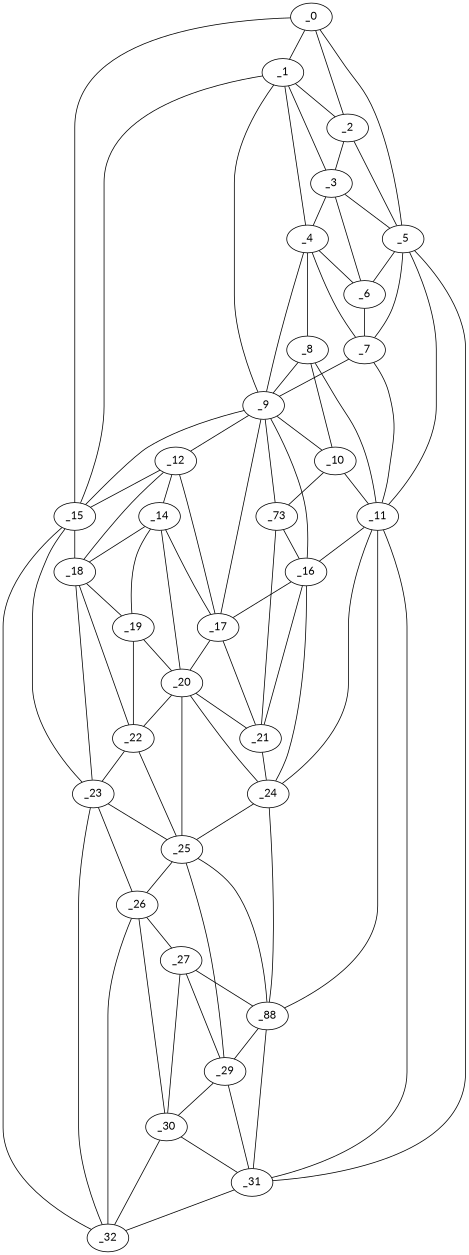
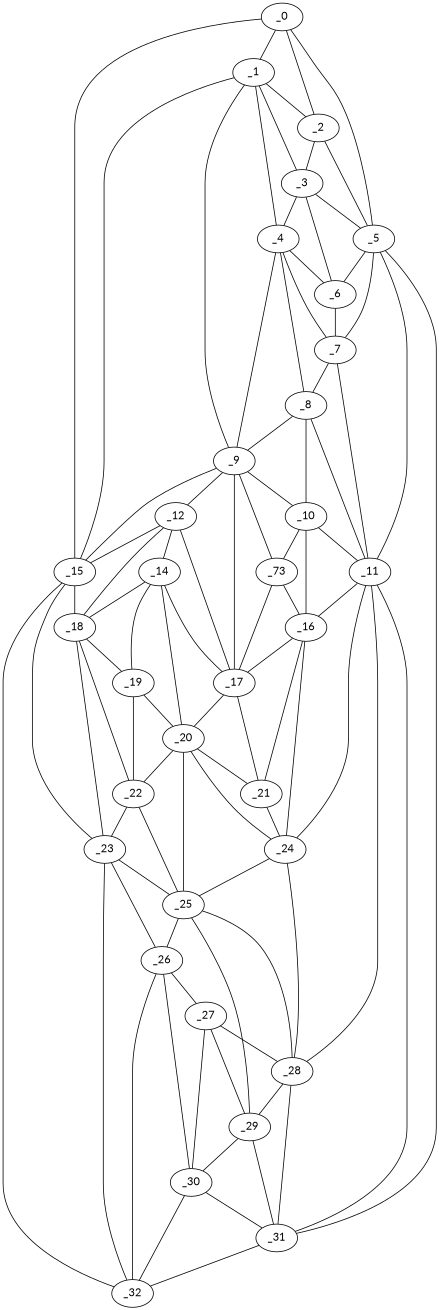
(309, 381) -> (321, 378)
(300, 486) -> (306, 572)
(269, 627) -> (256, 627)
(267, 1016) -> (292, 1071)
